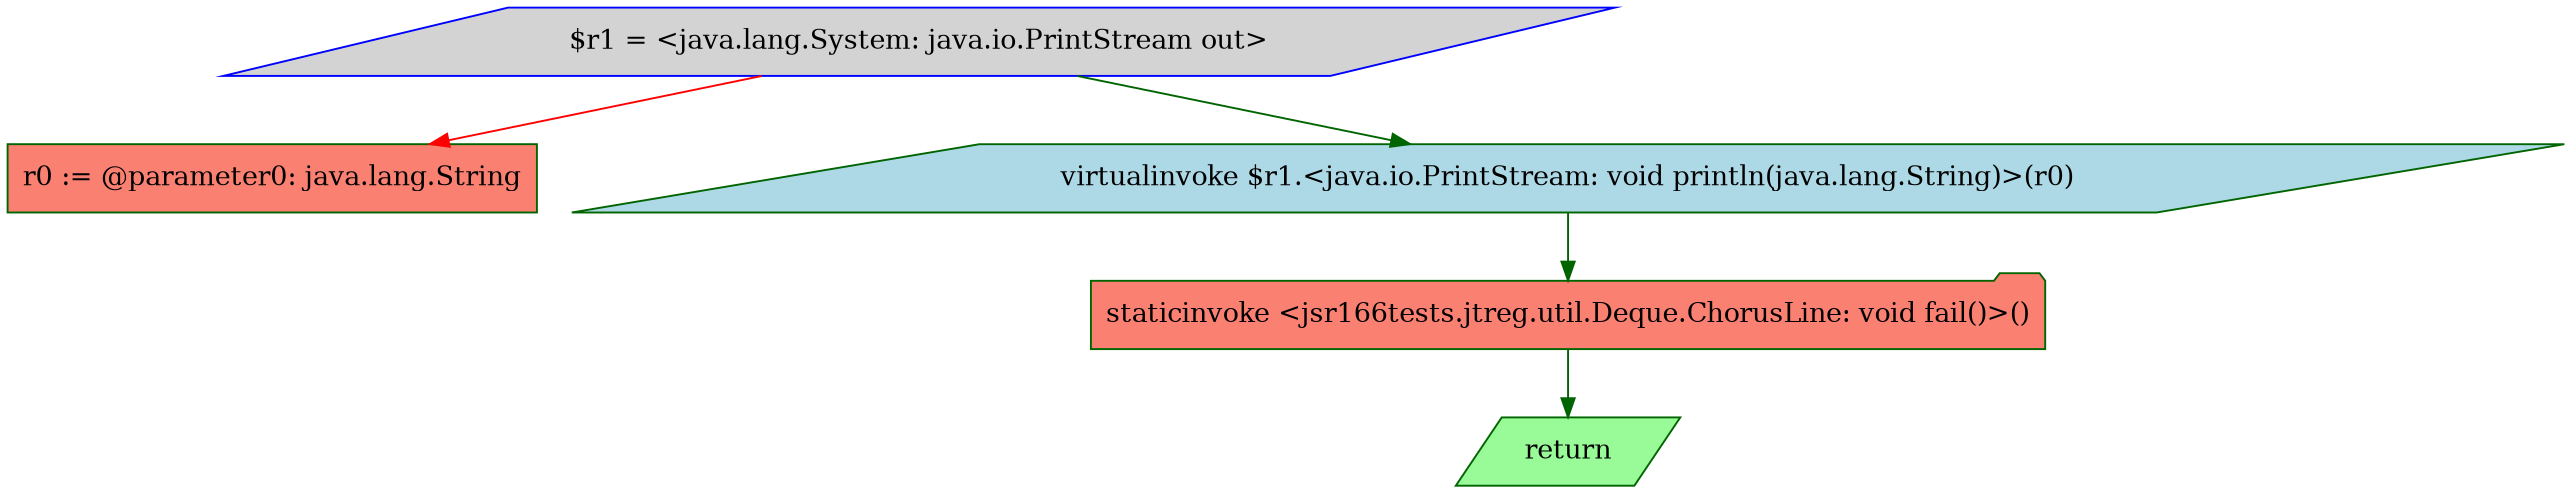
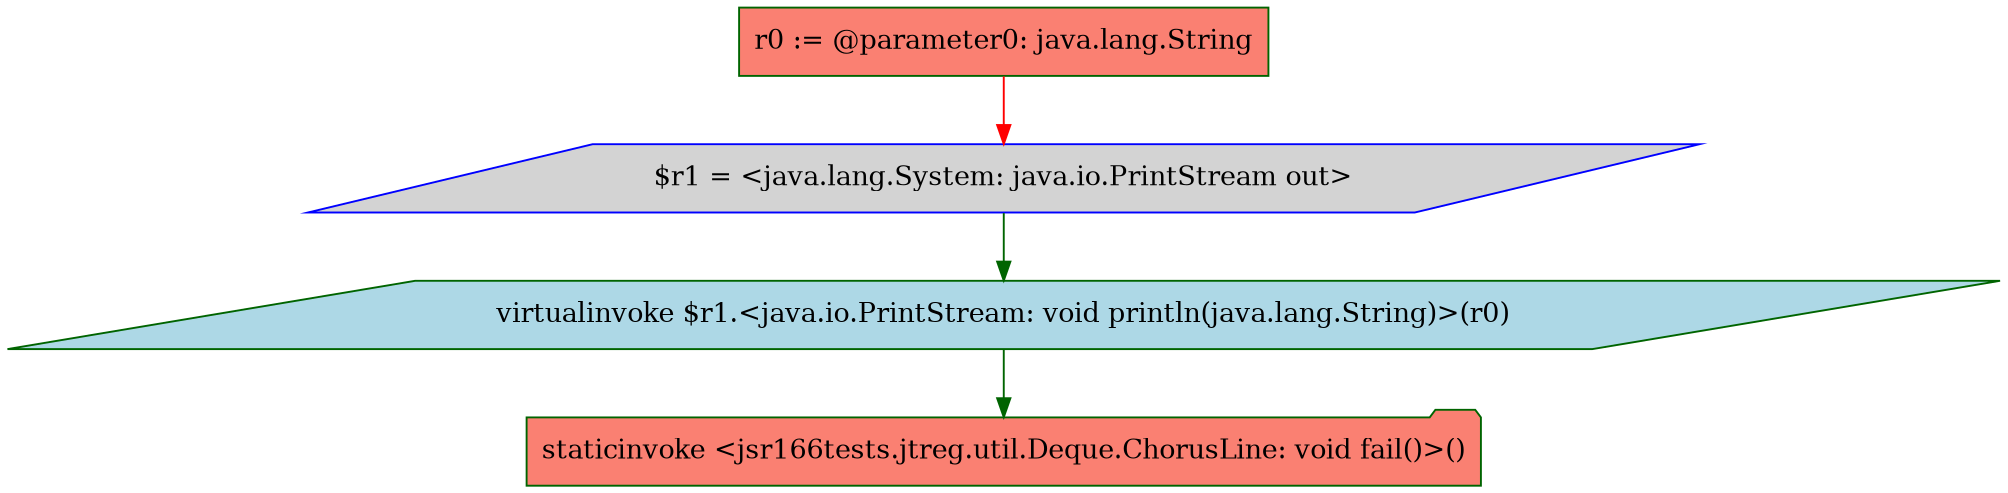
(605, 108) -> (1004, 101)
(1568, 452) -> none
